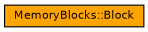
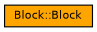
(74, 16) -> (49, 16)
